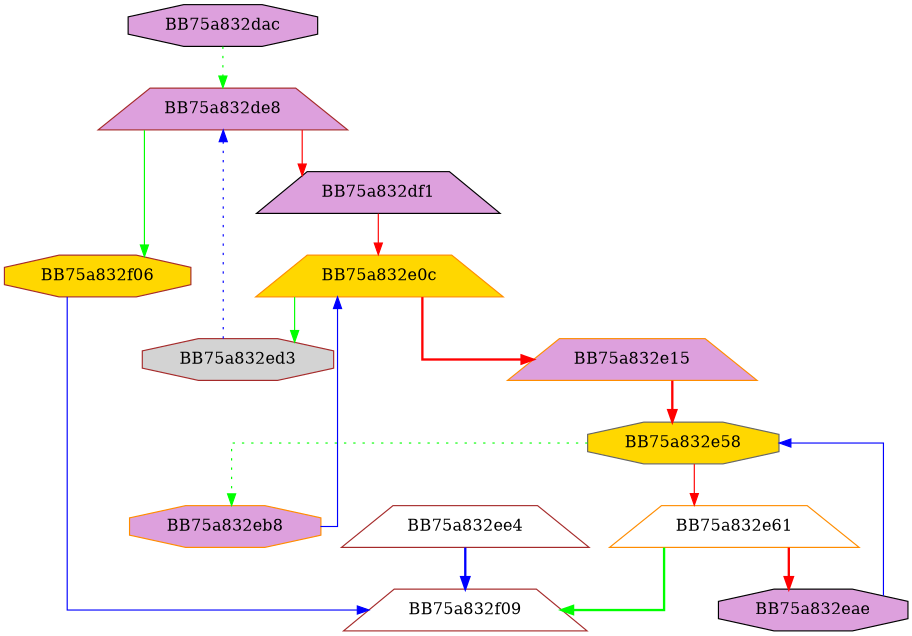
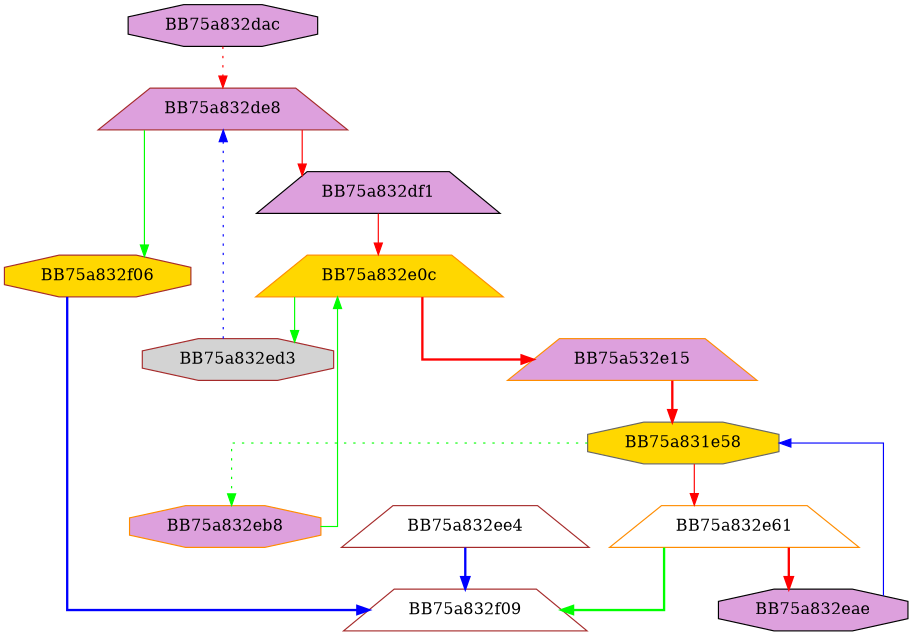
(223, 61) -> (223, 61)
(632, 360) -> (632, 360)
(338, 426) -> (338, 426)
(683, 443) -> (683, 443)
(67, 599) -> (67, 599)
